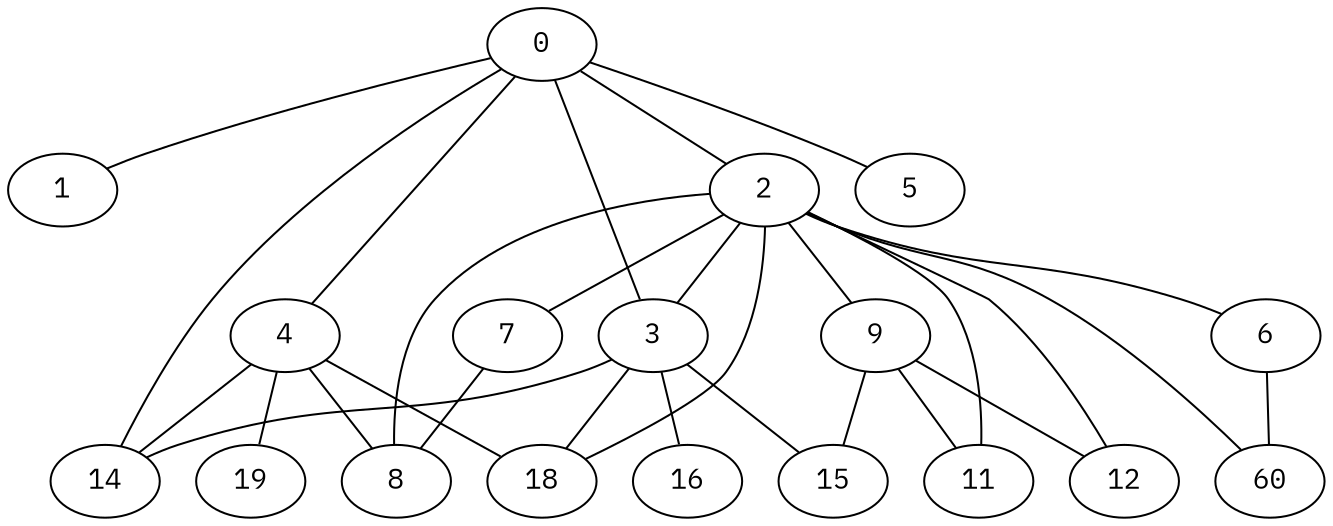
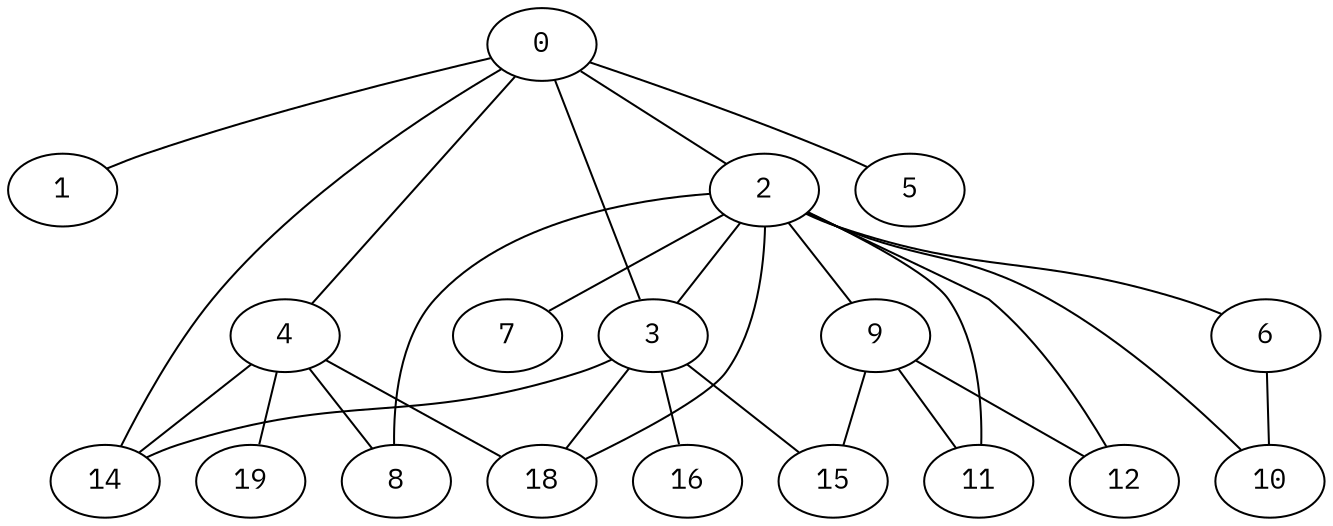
(452, 409) -> none
(1270, 481) -> (1270, 481)
